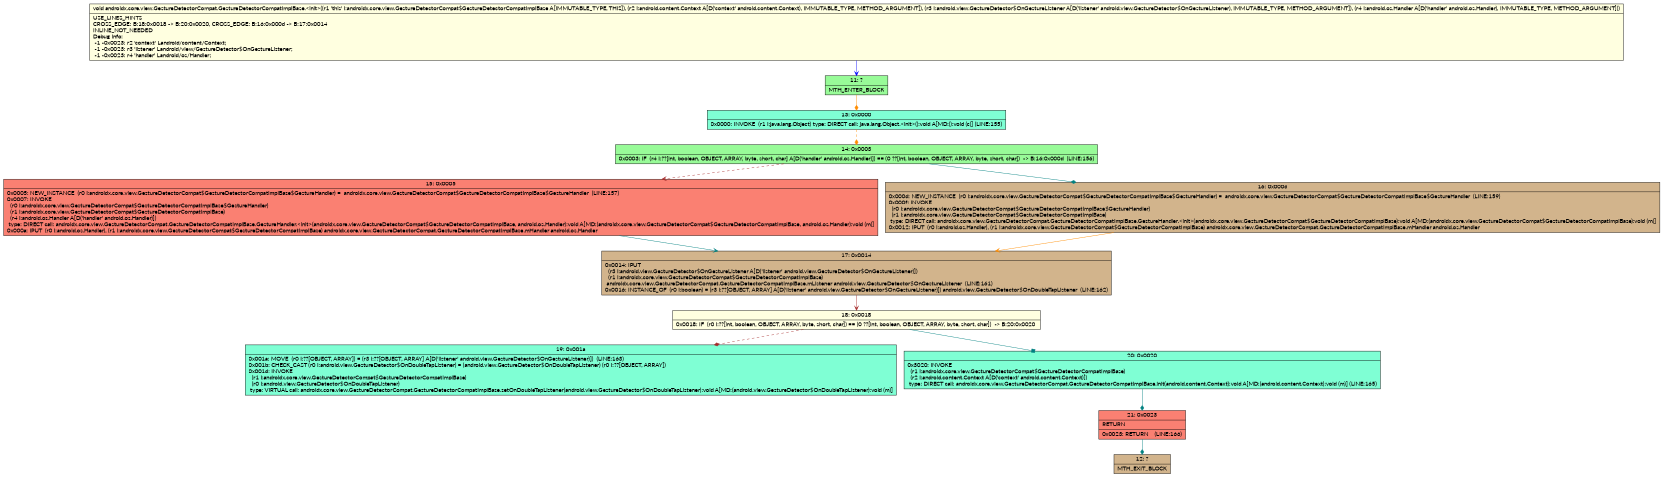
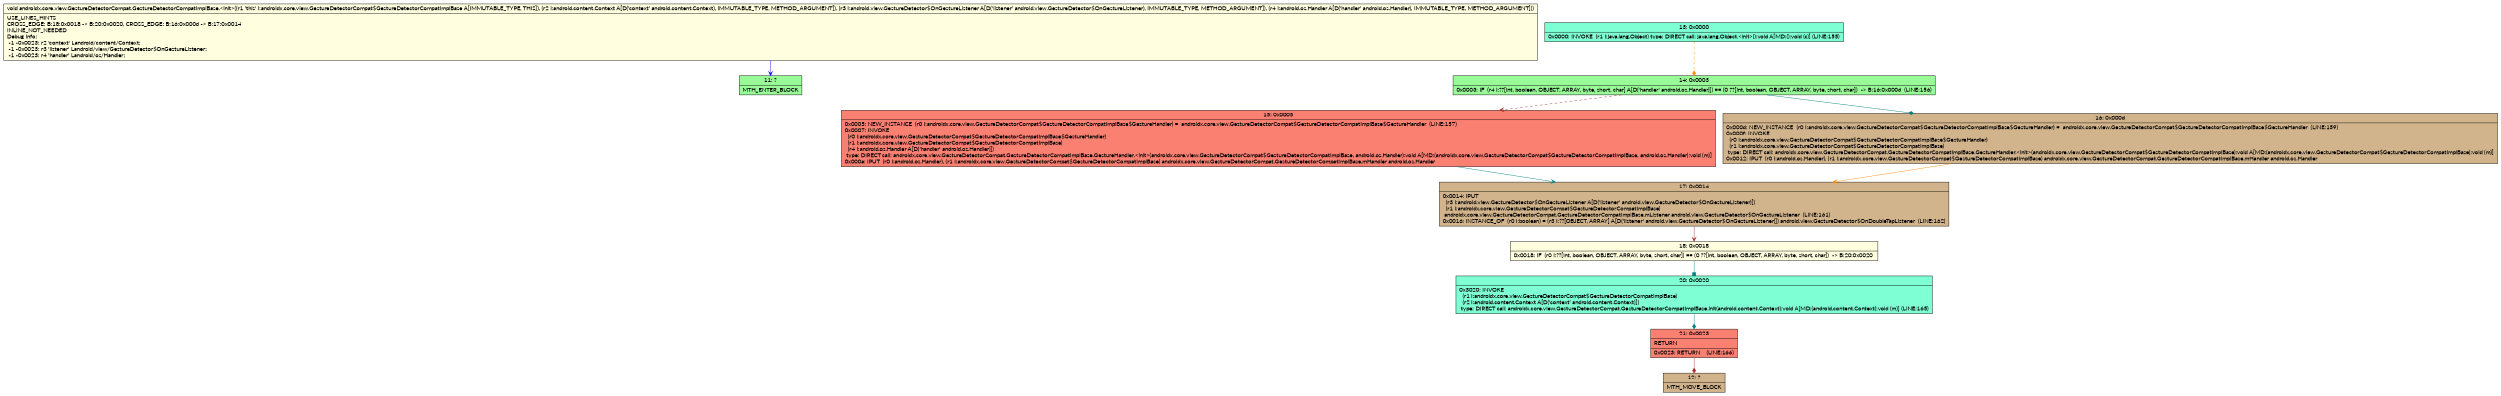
(857, 100) -> none
(571, 370) -> none
(1142, 444) -> (1694, 363)
(1142, 469) -> (1694, 387)
